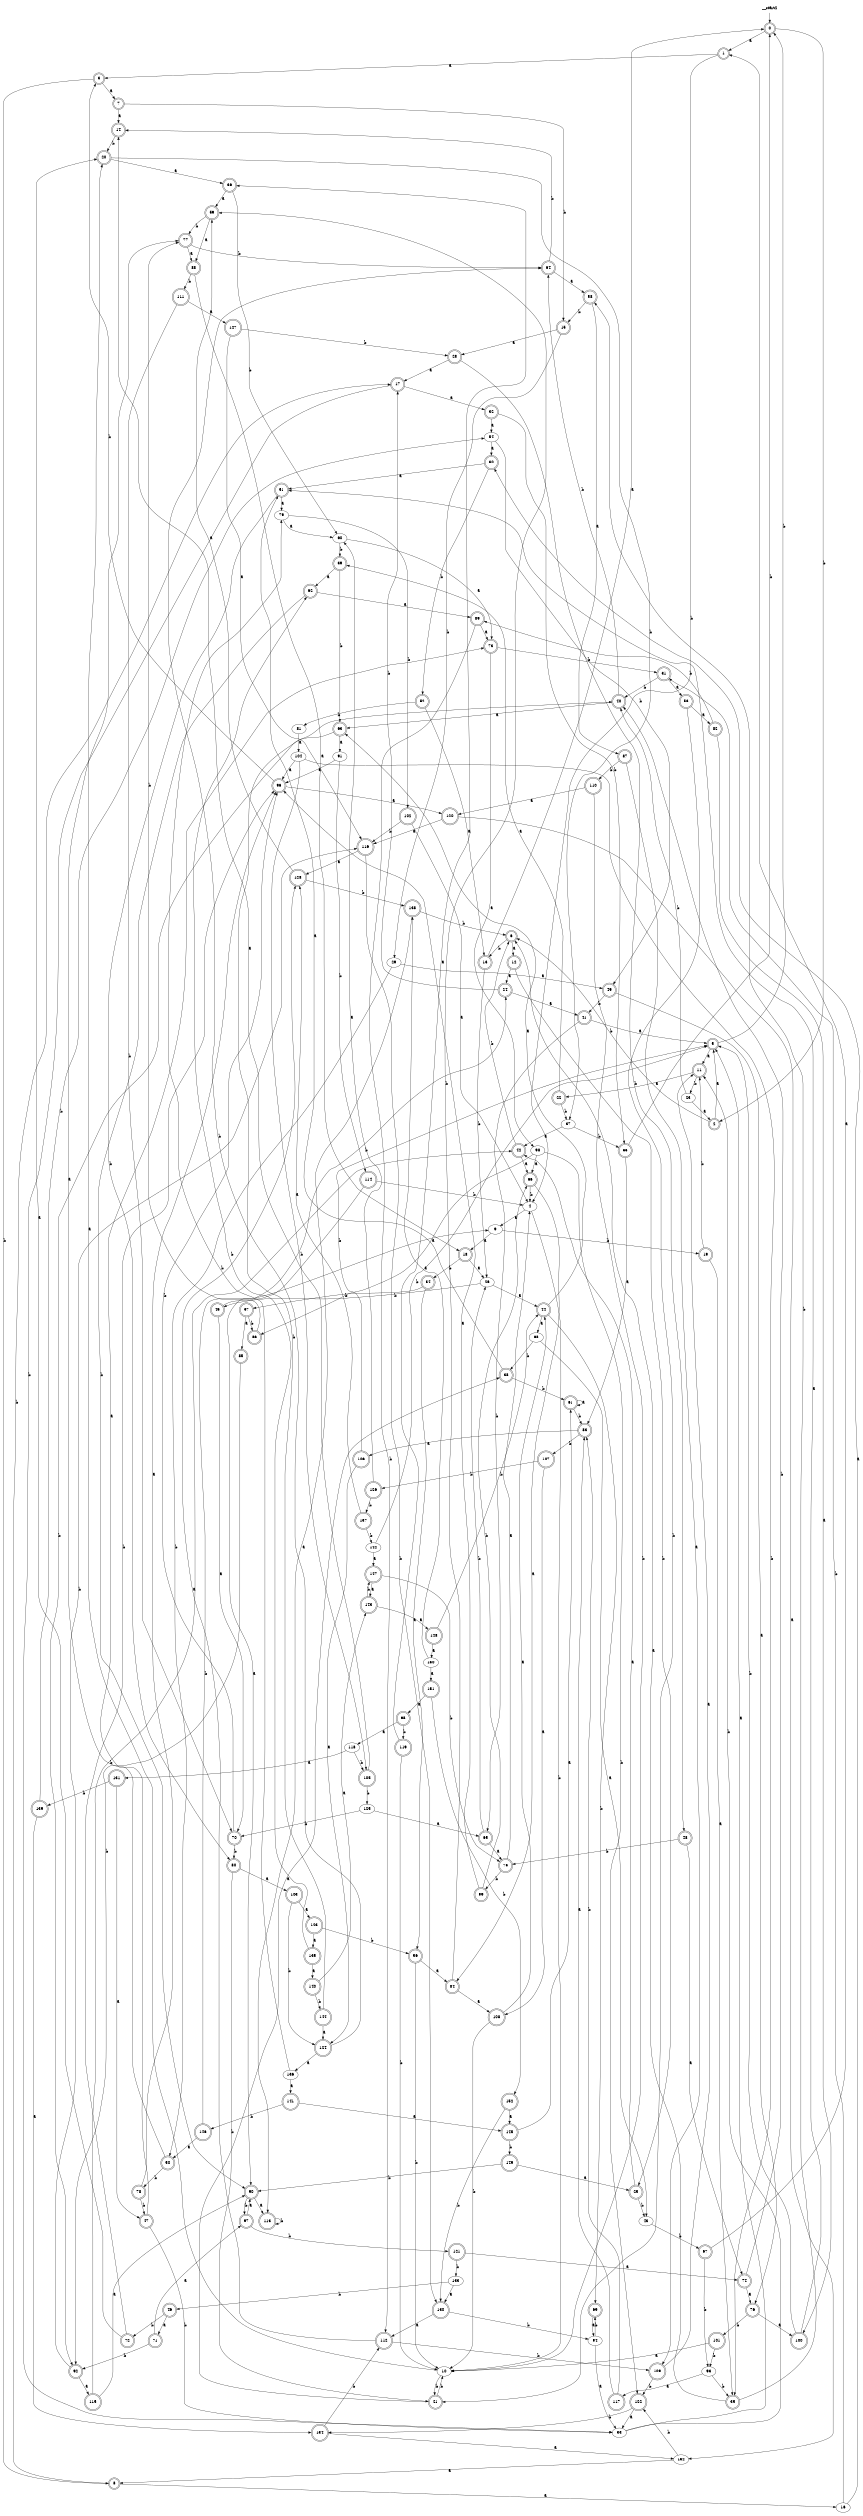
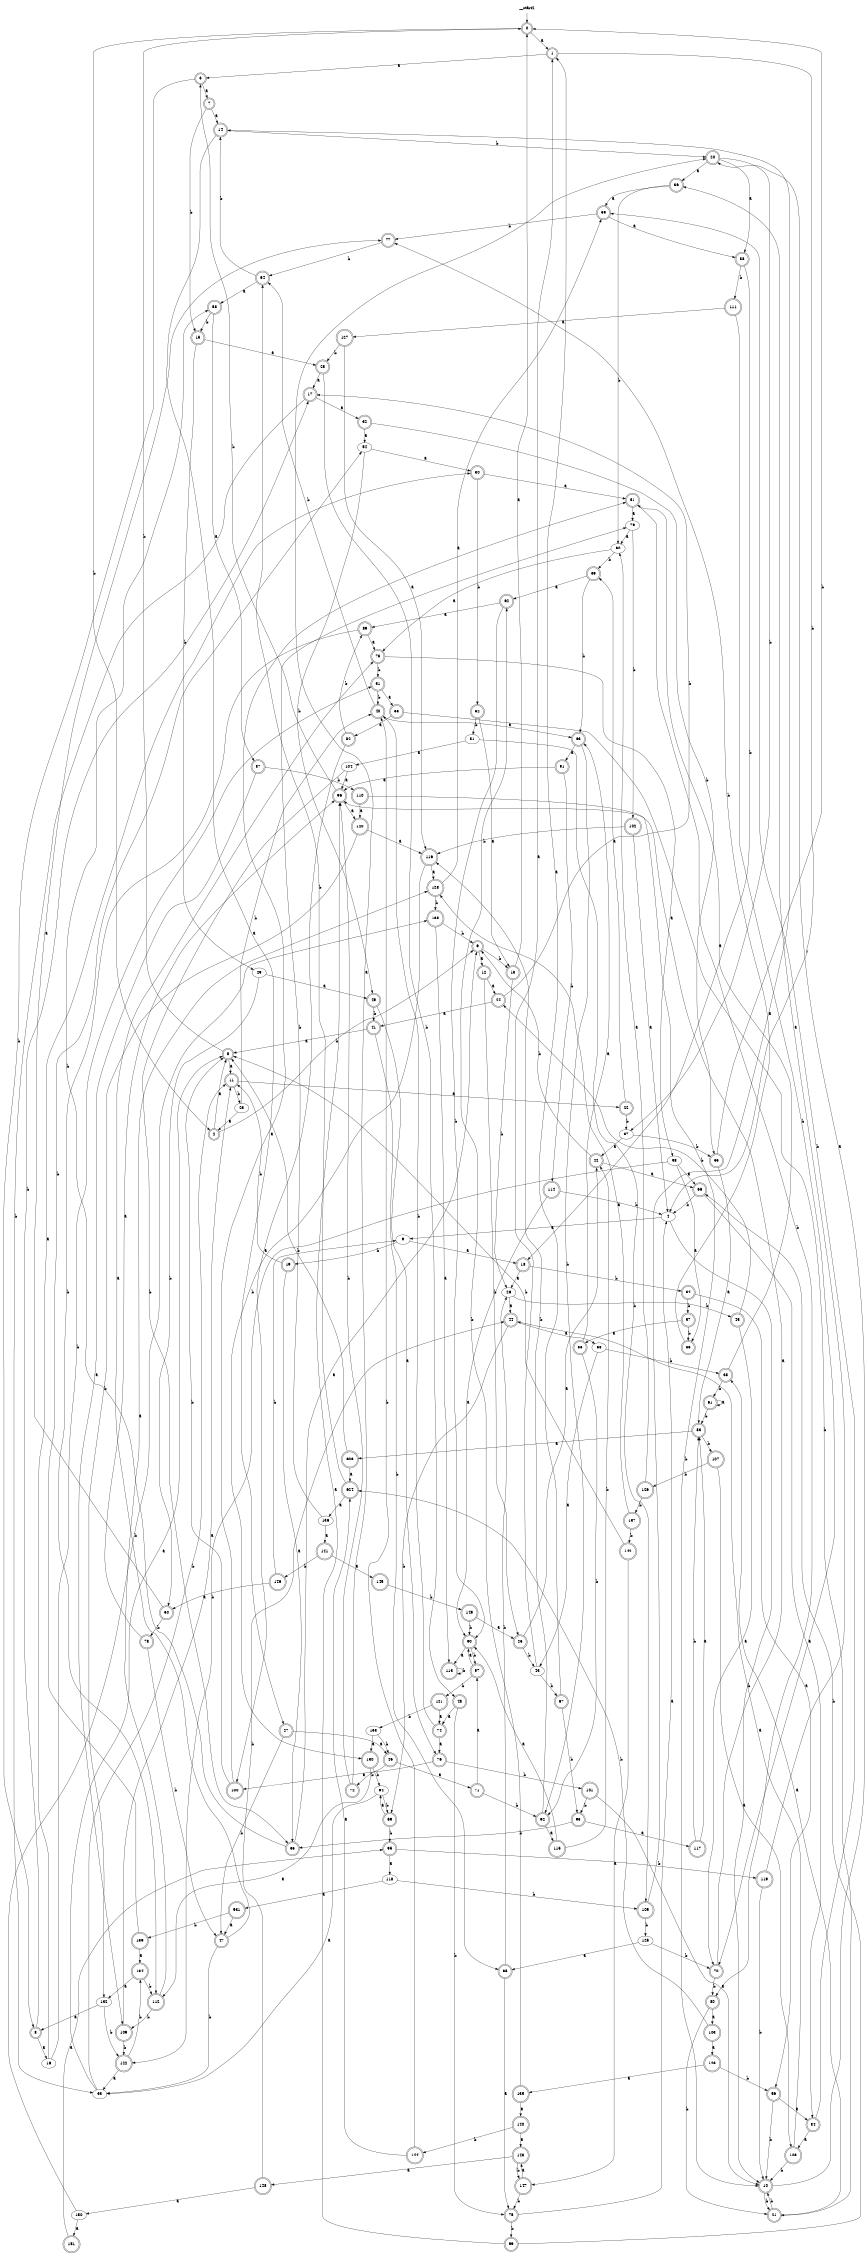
(189, 253) -> (749, 197)
(322, 757) -> (750, 753)
(340, 757) -> (562, 767)
none -> (538, 869)
(526, 1012) -> (607, 1043)
(297, 1239) -> (634, 1271)
(426, 1269) -> (136, 1536)
(165, 1296) -> (783, 1361)
(361, 1459) -> (350, 1459)
(373, 1548) -> (628, 1551)
(792, 1620) -> (106, 1389)
none -> (286, 1731)
(117, 1778) -> (237, 1910)
(568, 1782) -> none
none -> (390, 1833)
(323, 2048) -> (350, 1490)
(510, 2102) -> none
(444, 2371) -> (766, 2186)
(709, 2371) -> (578, 1820)
